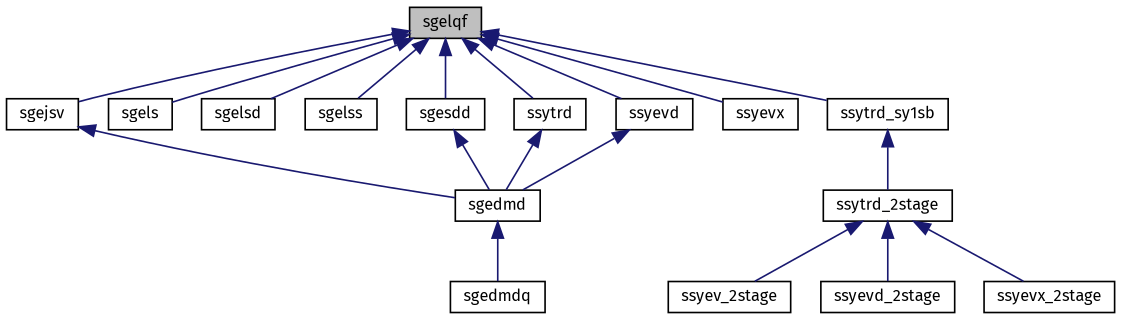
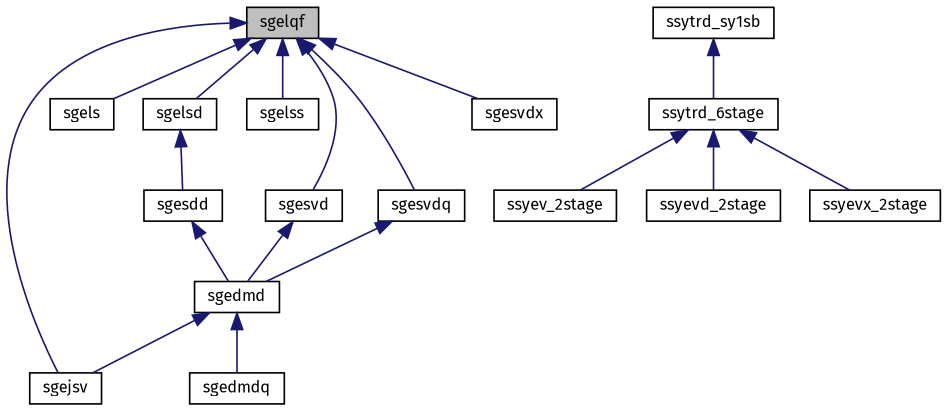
(662, 68) -> none
(446, 77) -> (182, 168)
(550, 114) -> (304, 206)
(654, 114) -> (421, 206)
(760, 114) -> (514, 114)
(274, 167) -> (144, 346)
(888, 206) -> (714, 114)
